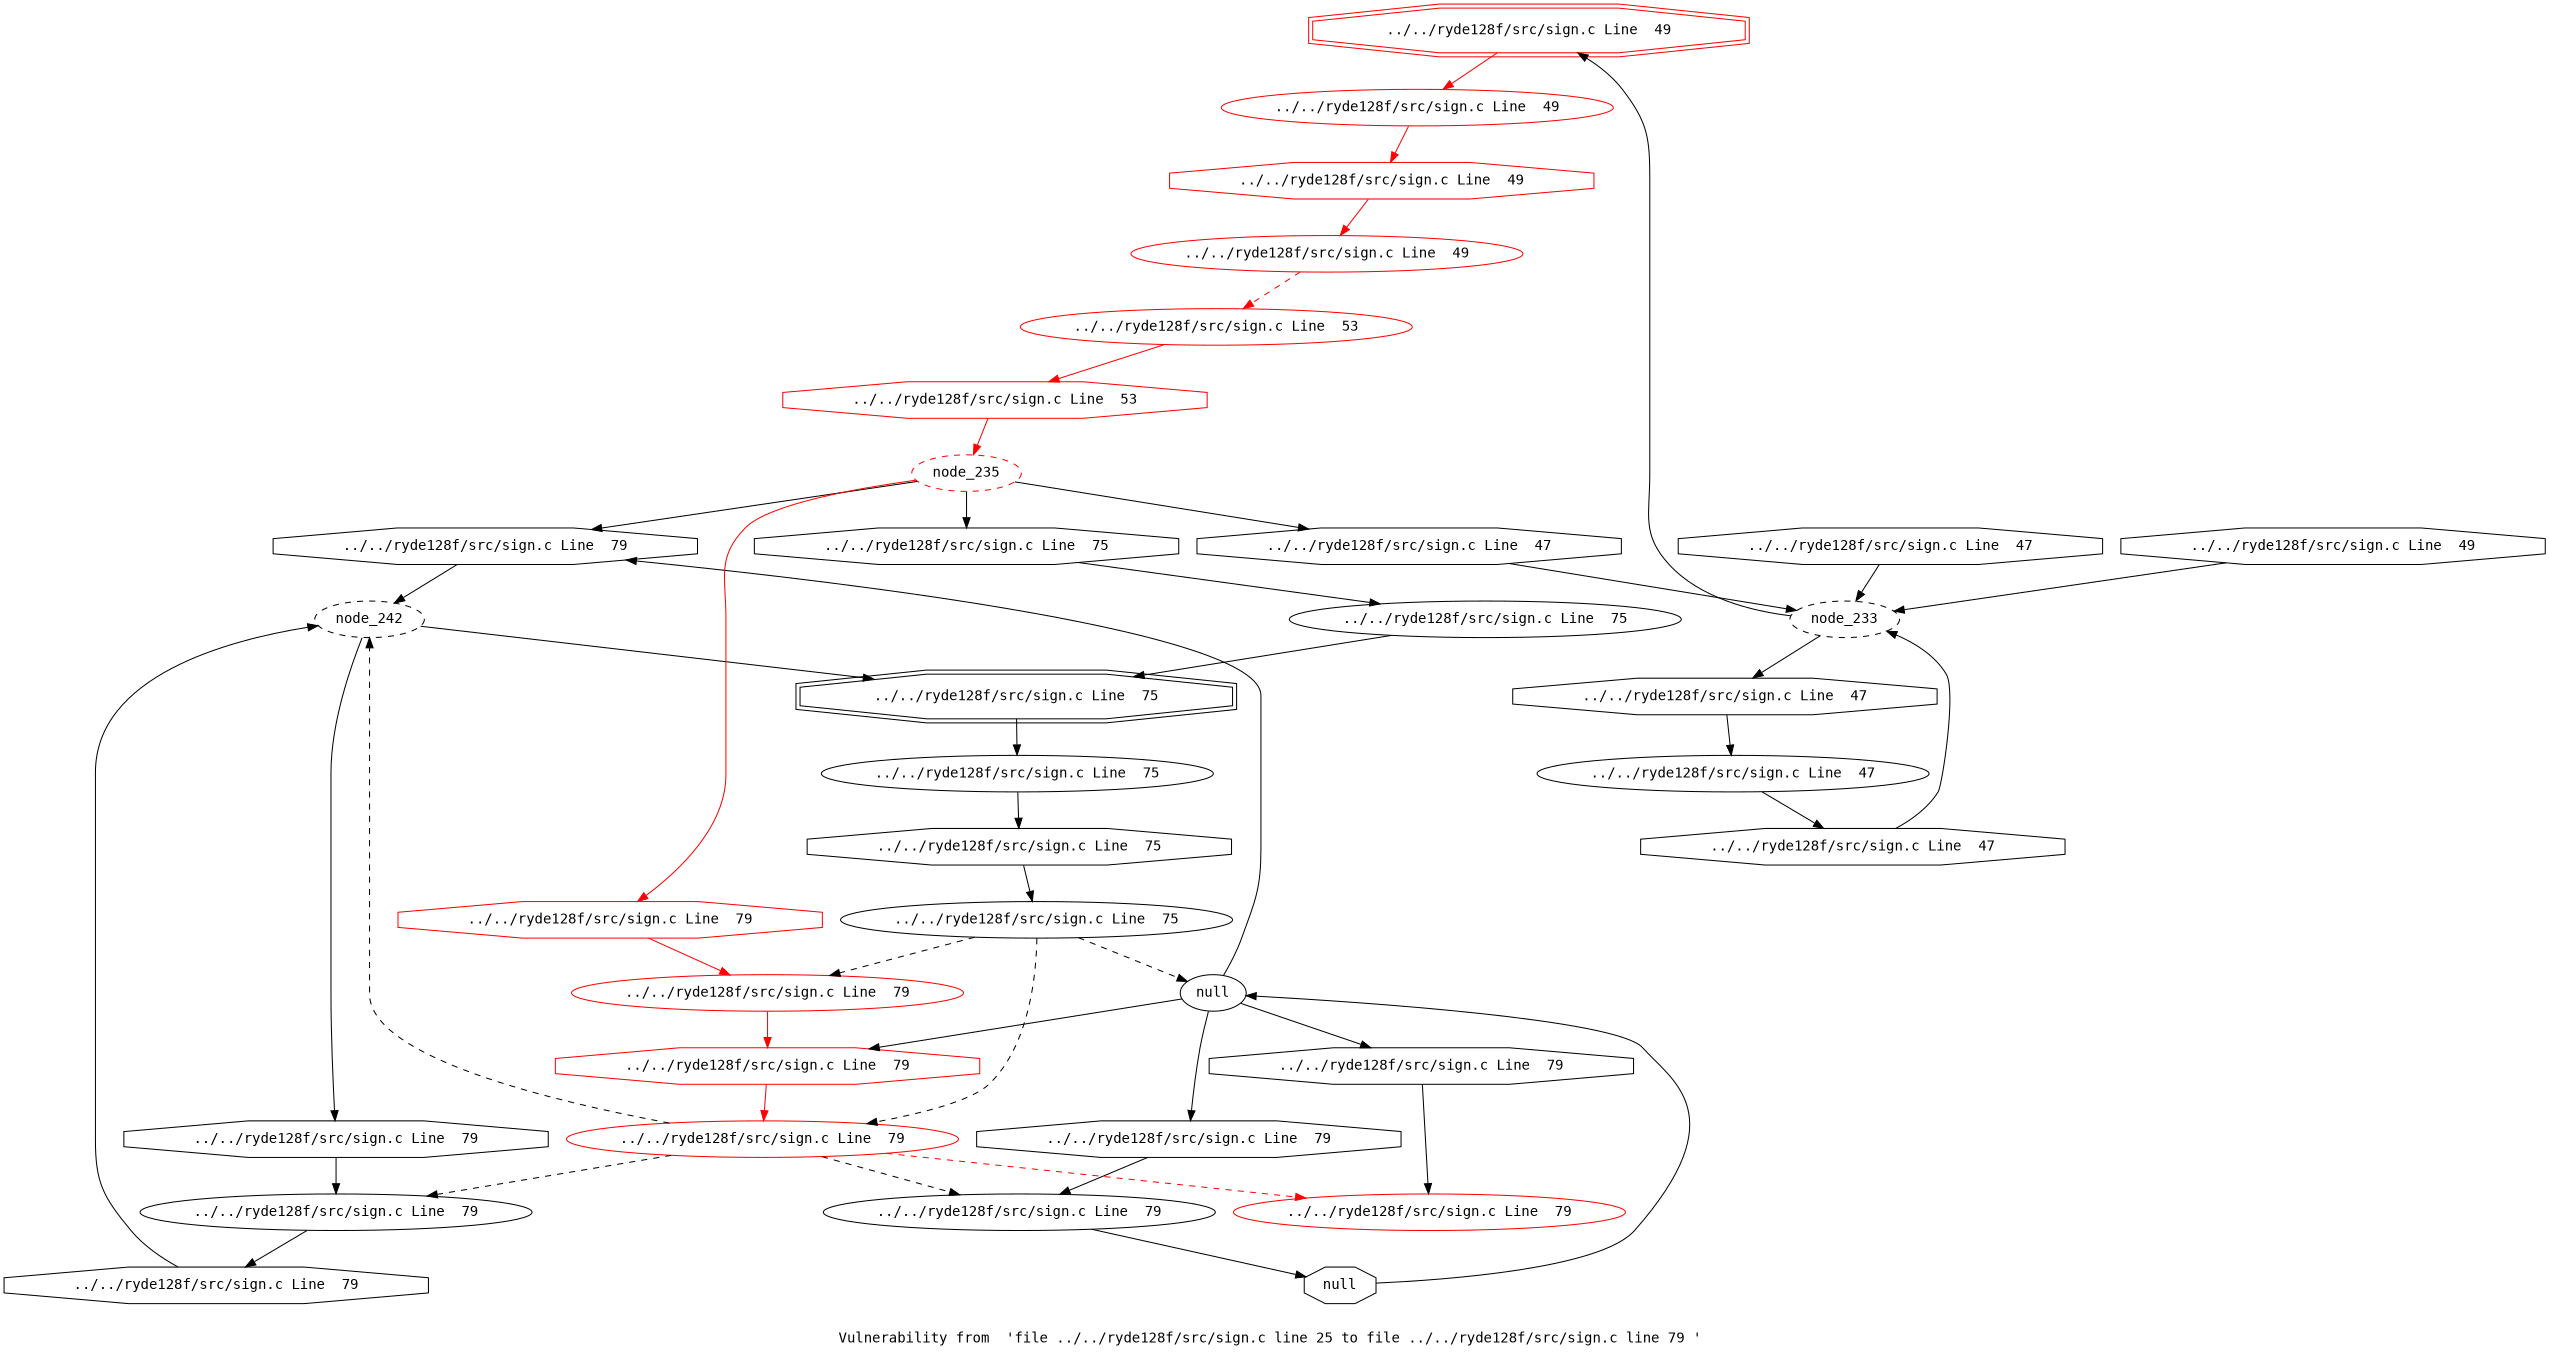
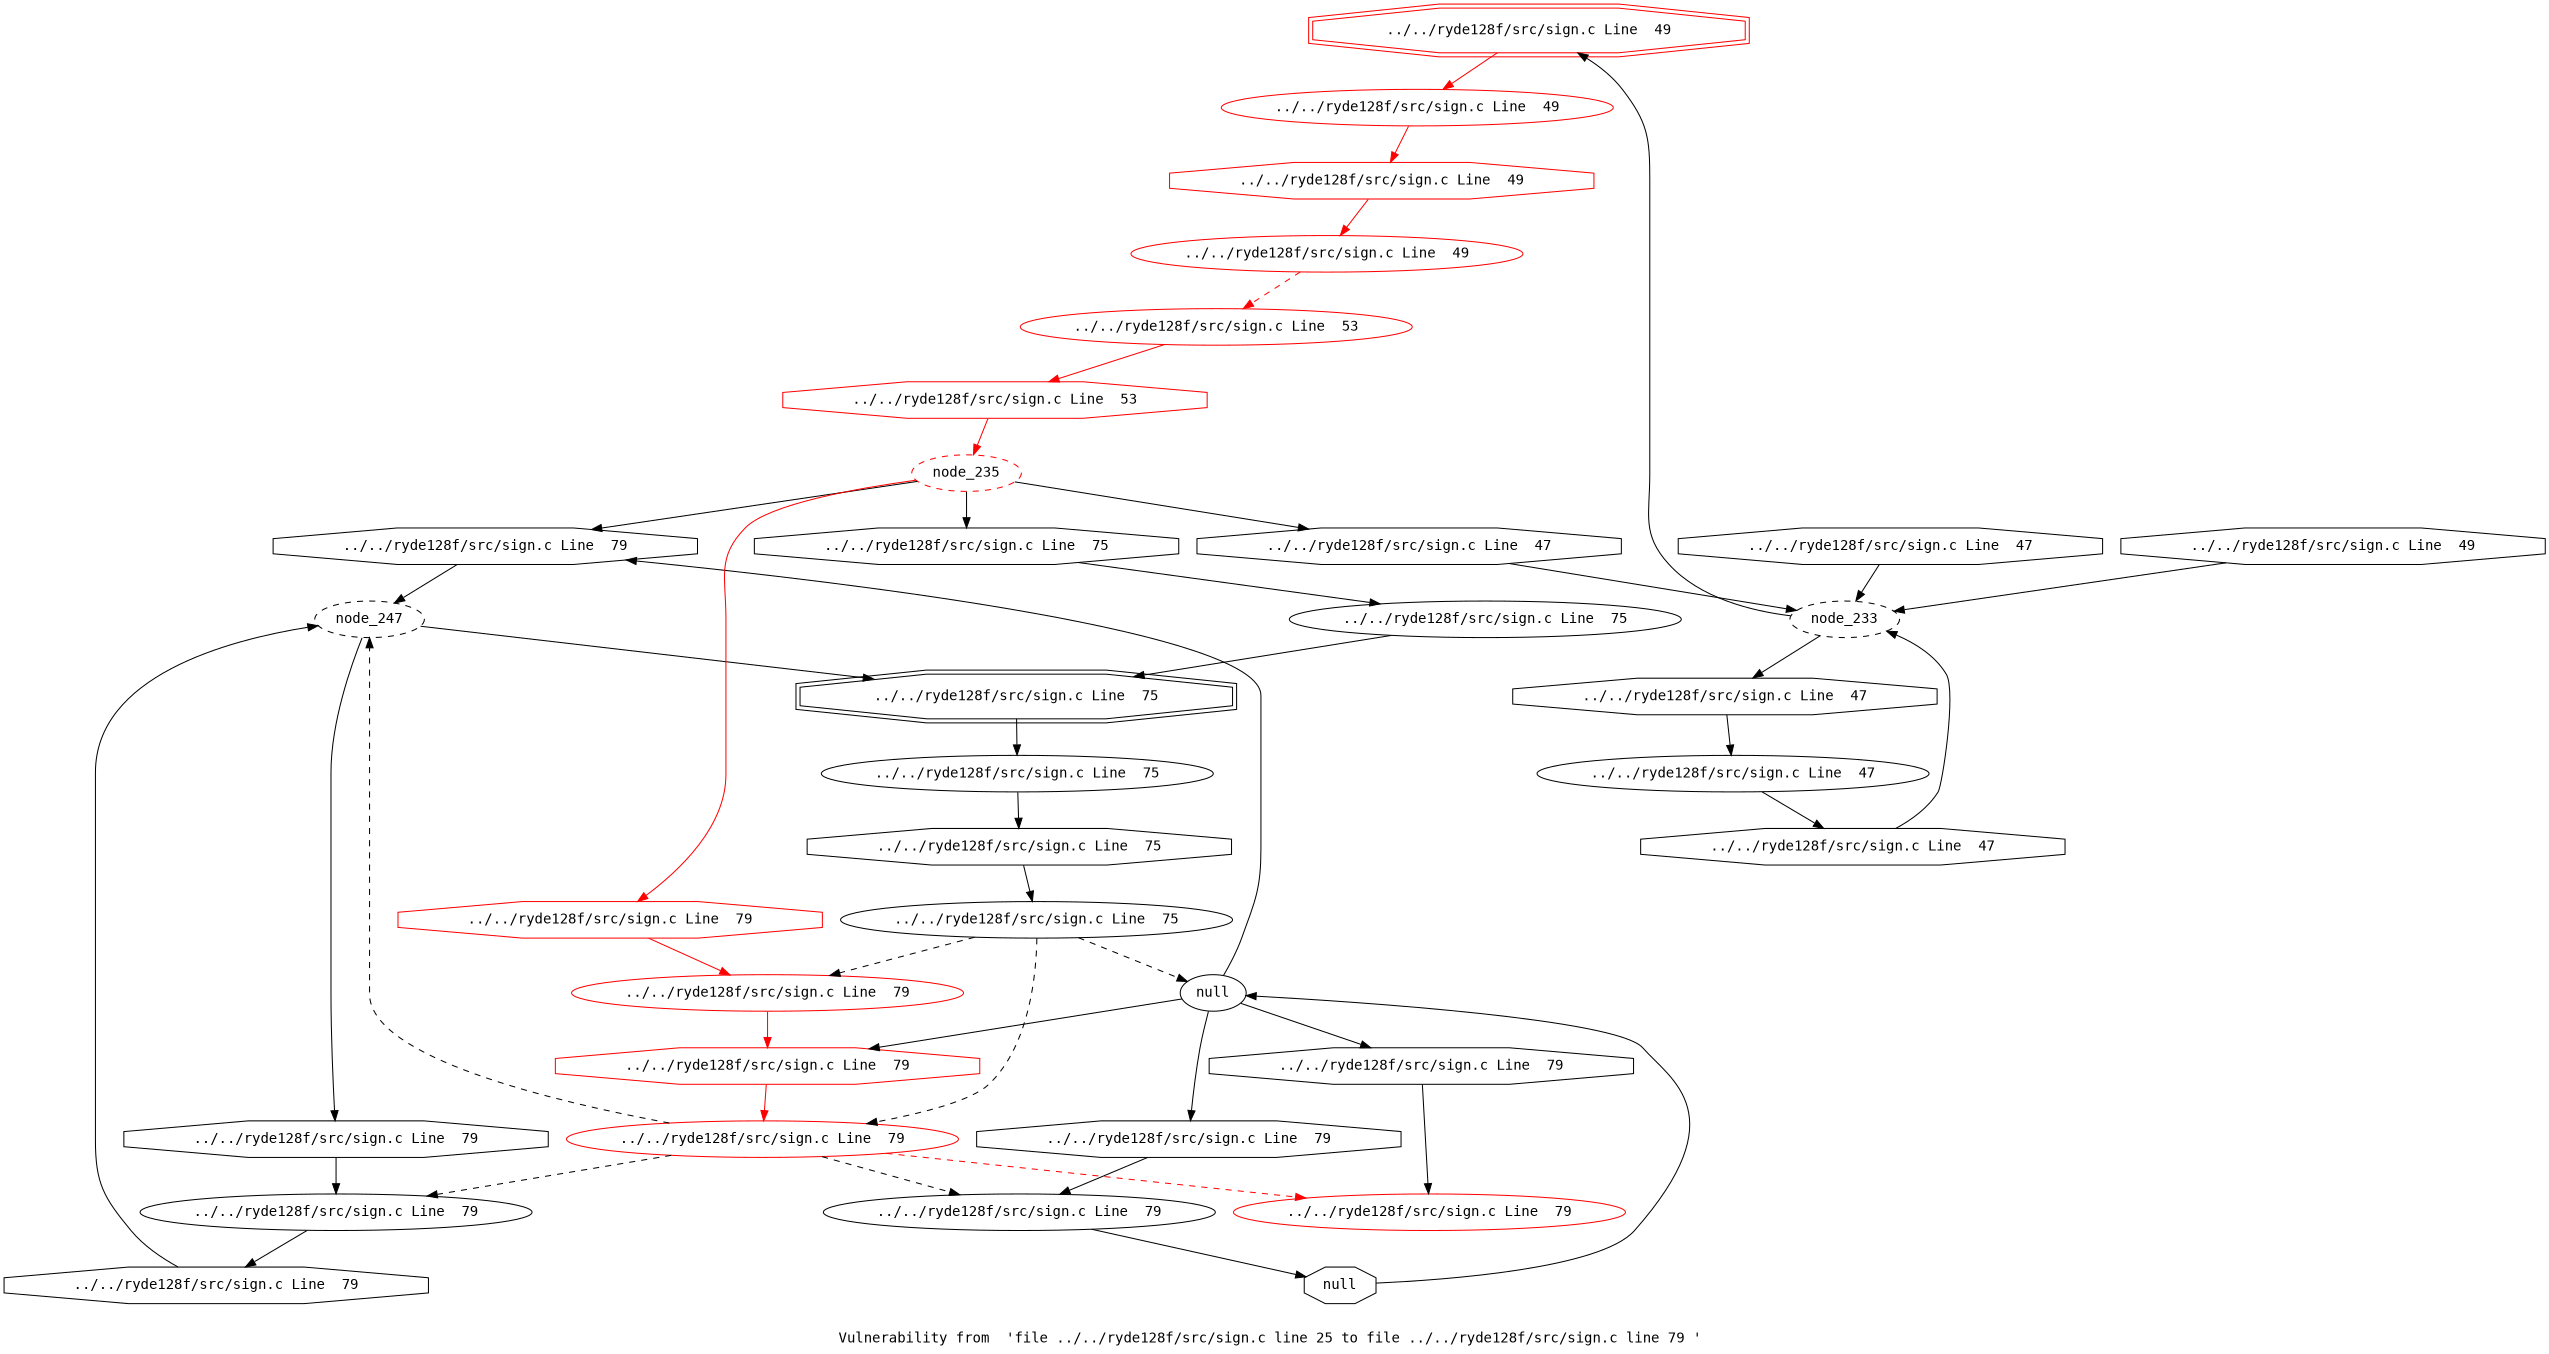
(370, 619) -> (370, 619)
